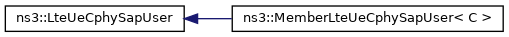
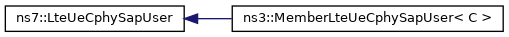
(95, 19) -> (95, 19)
